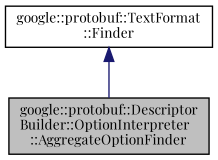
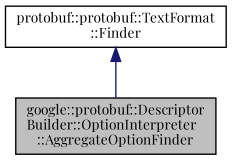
(109, 27) -> (116, 27)
